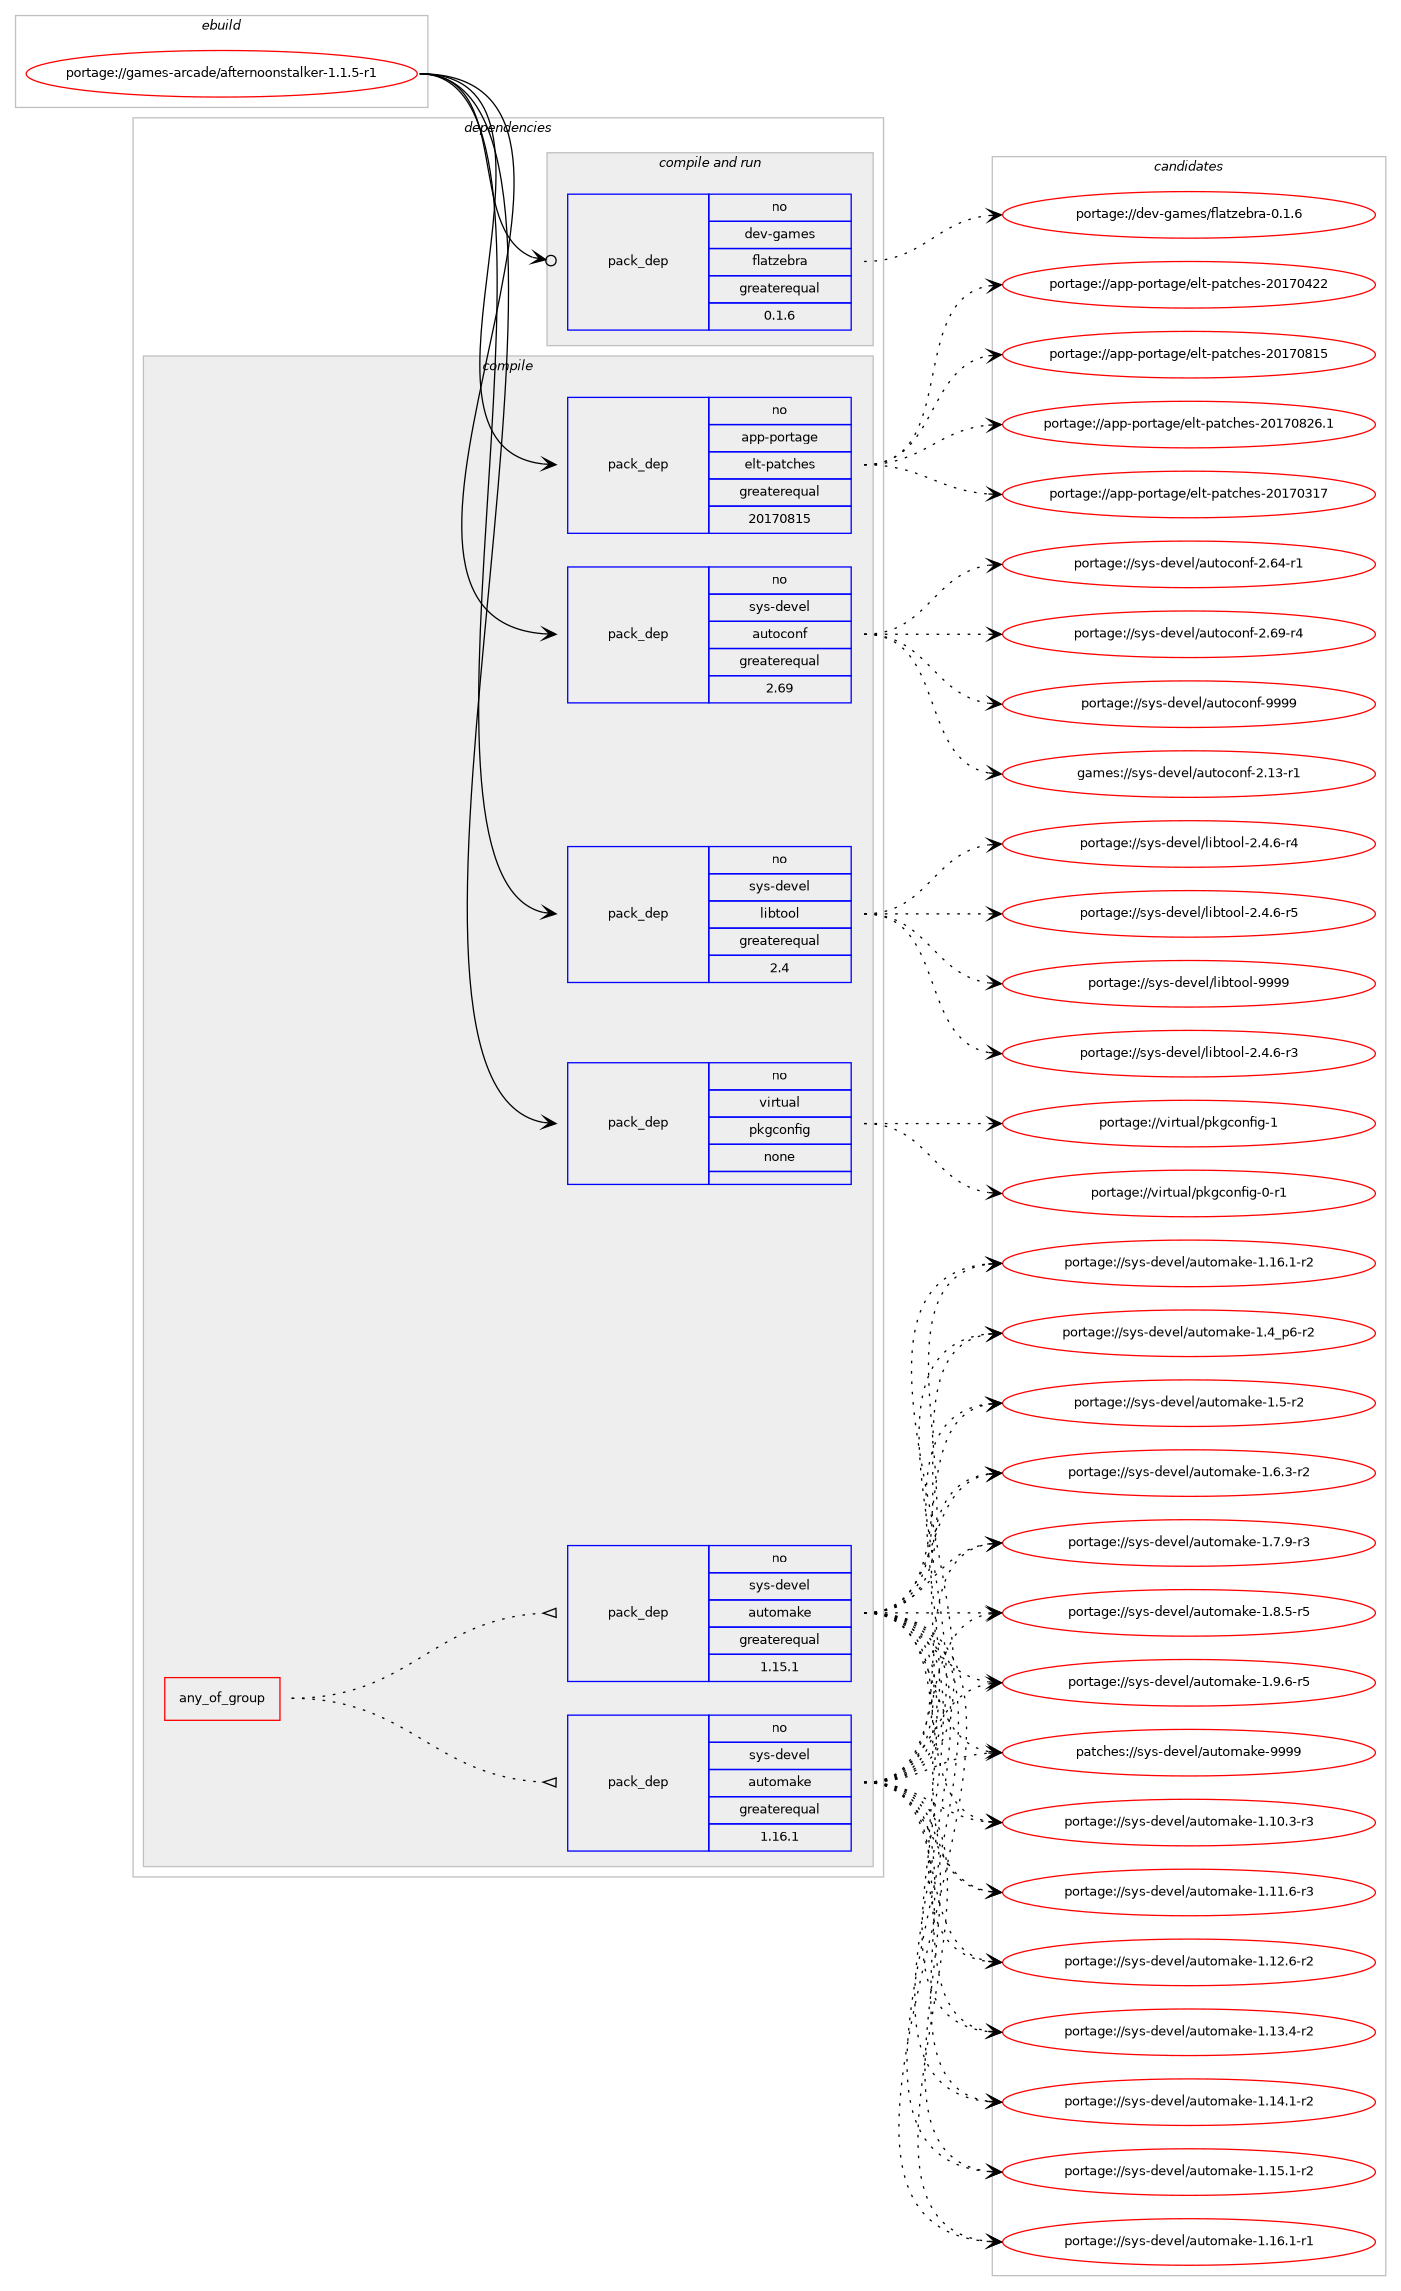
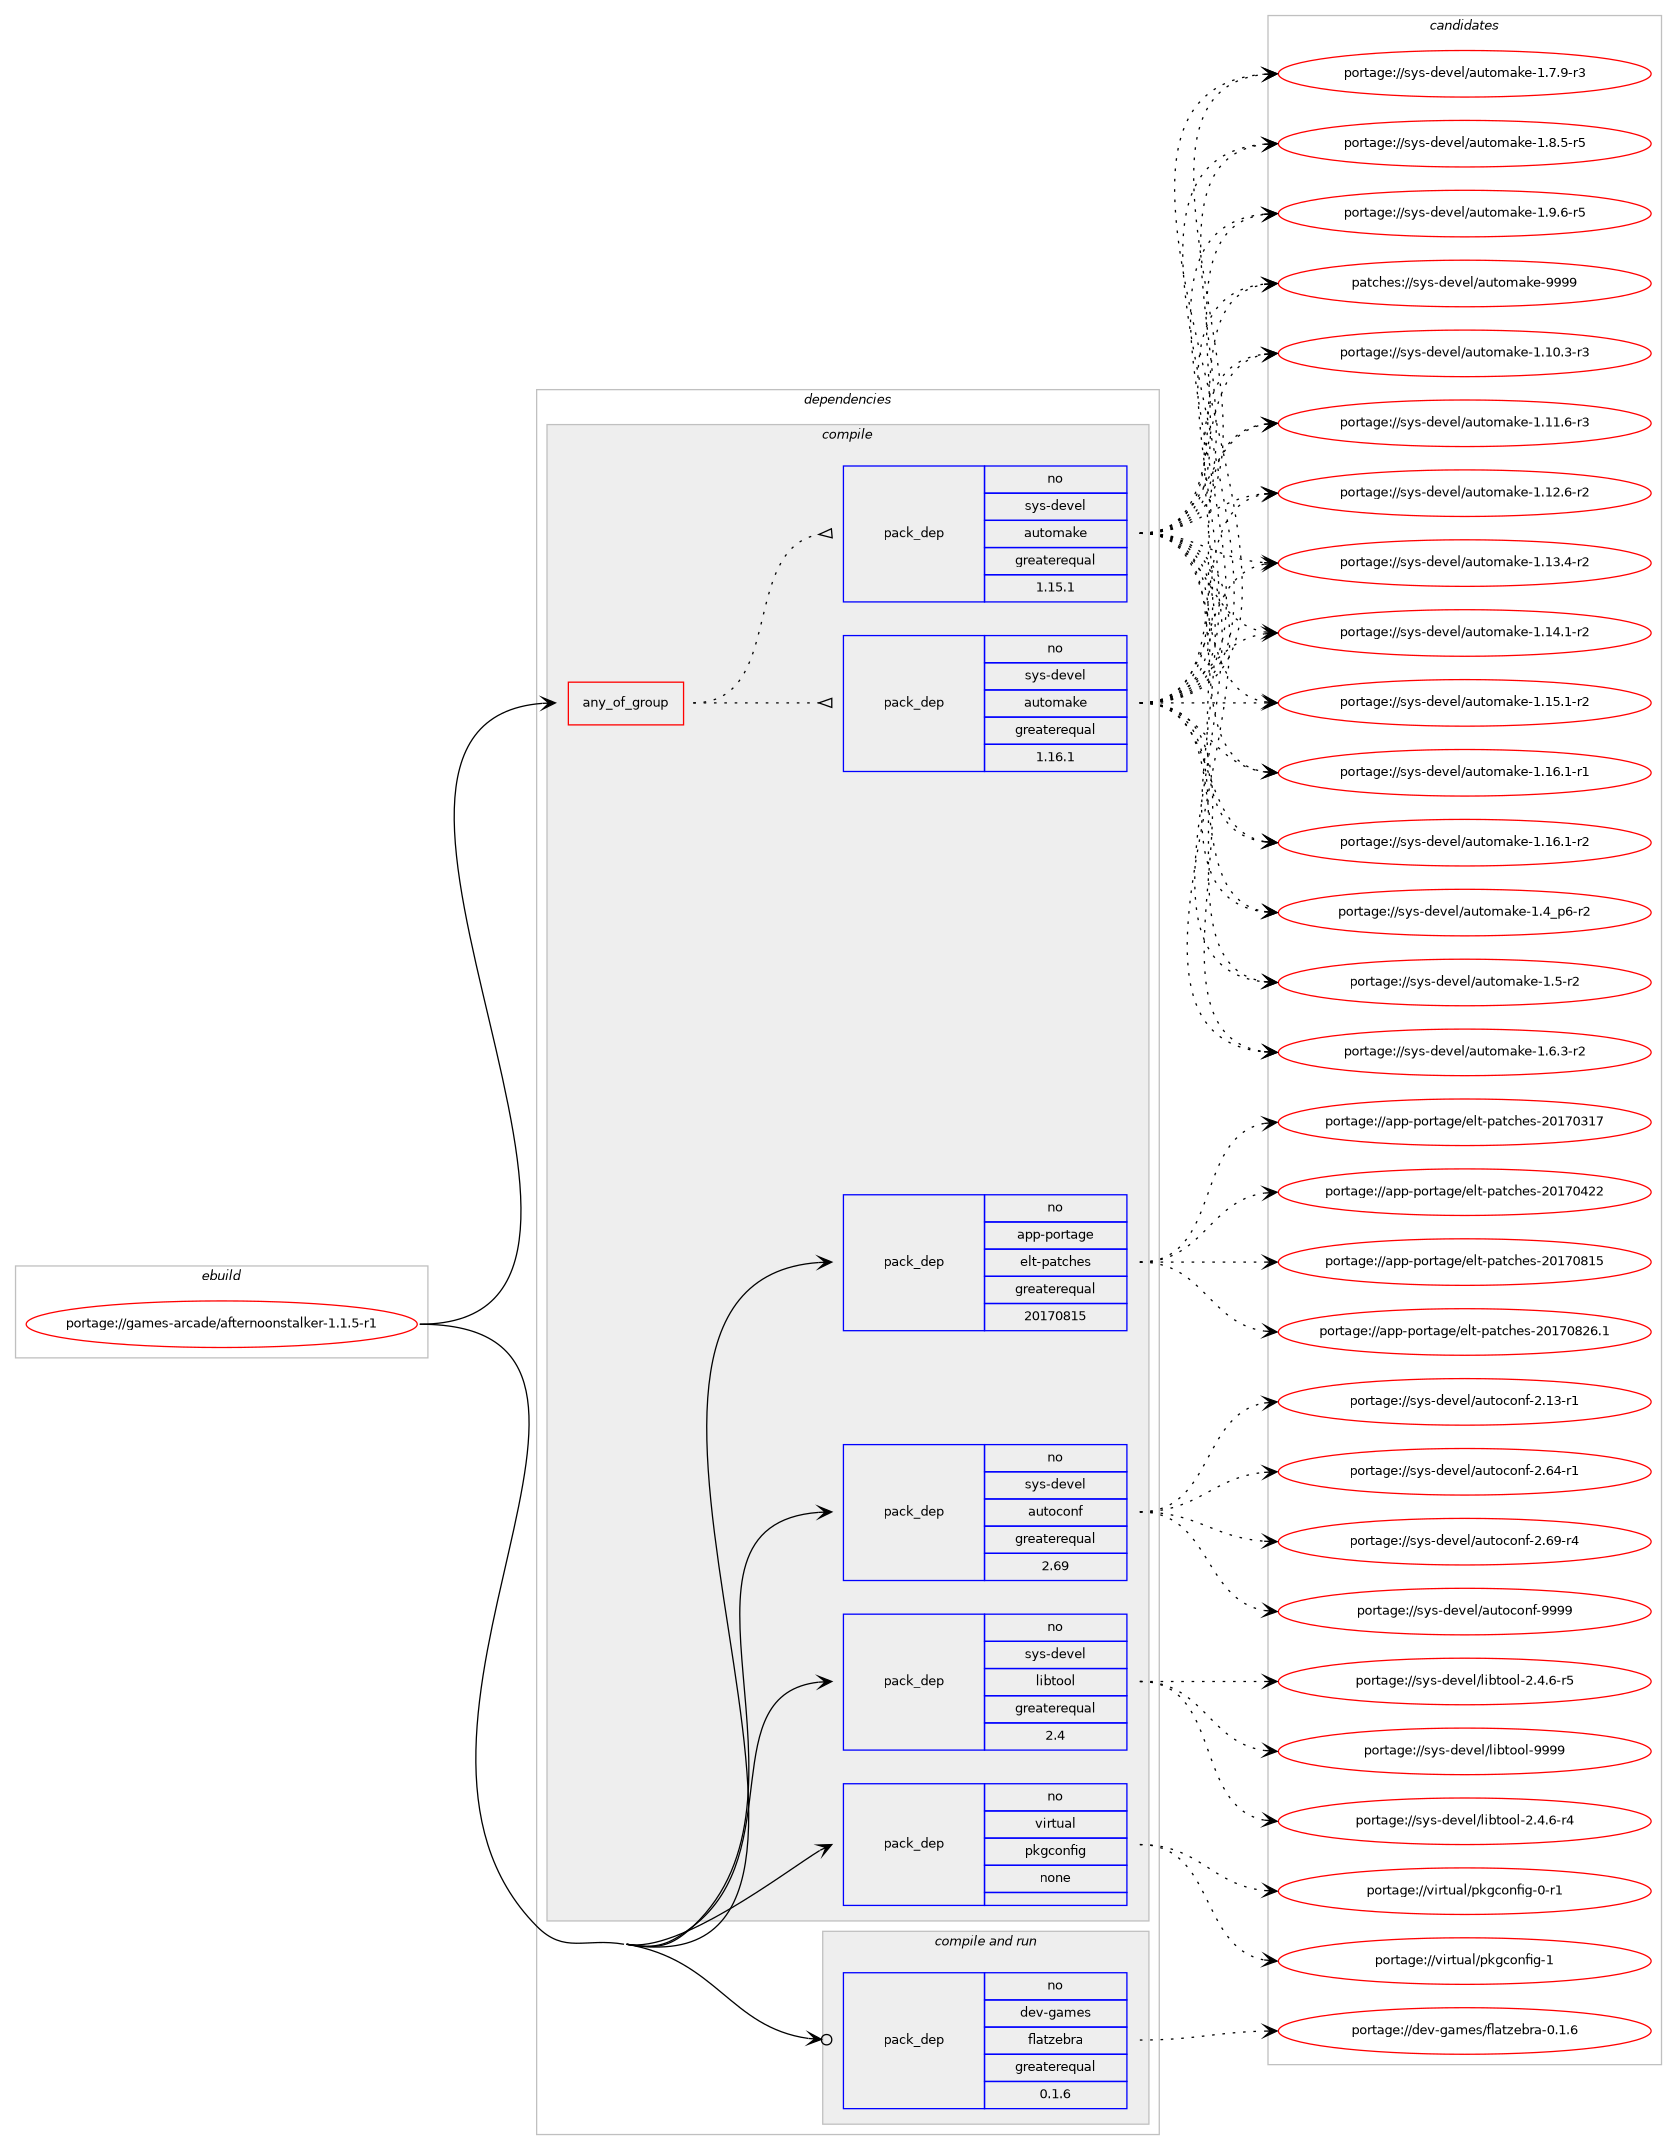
(1189, 774) -> (1465, 1402)
none -> (489, 1020)
(1189, 1054) -> none
